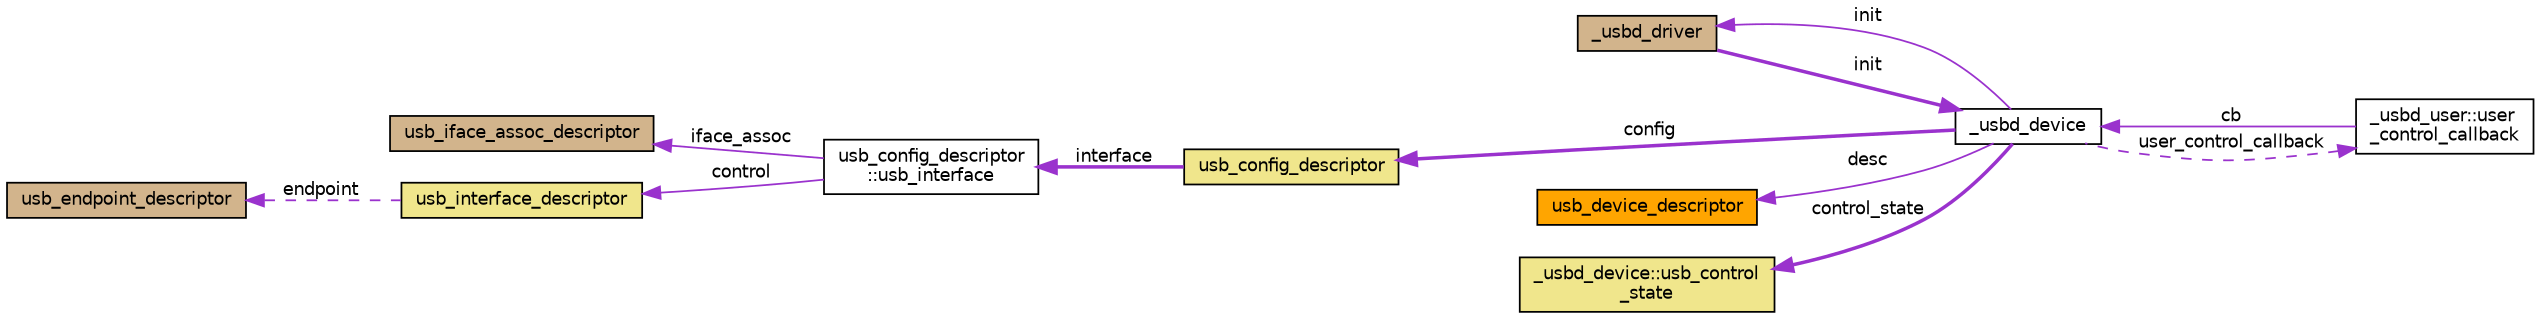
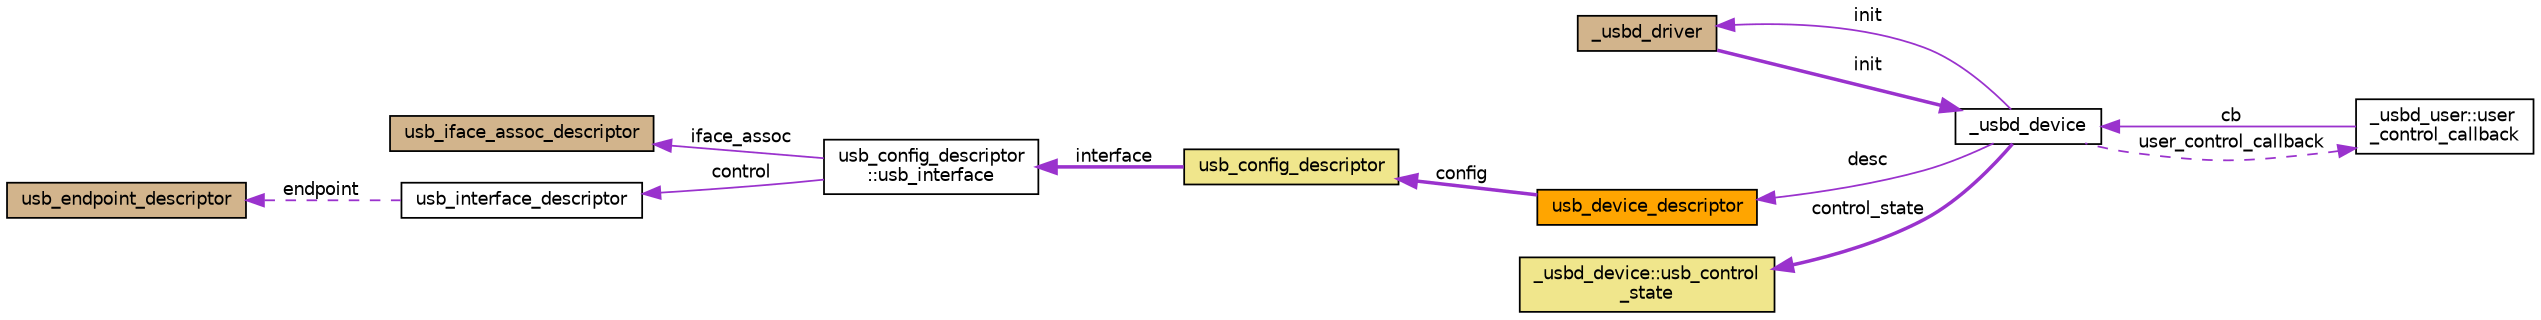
(1686, 144) -> (1477, 188)
(522, 200) -> (522, 200)
